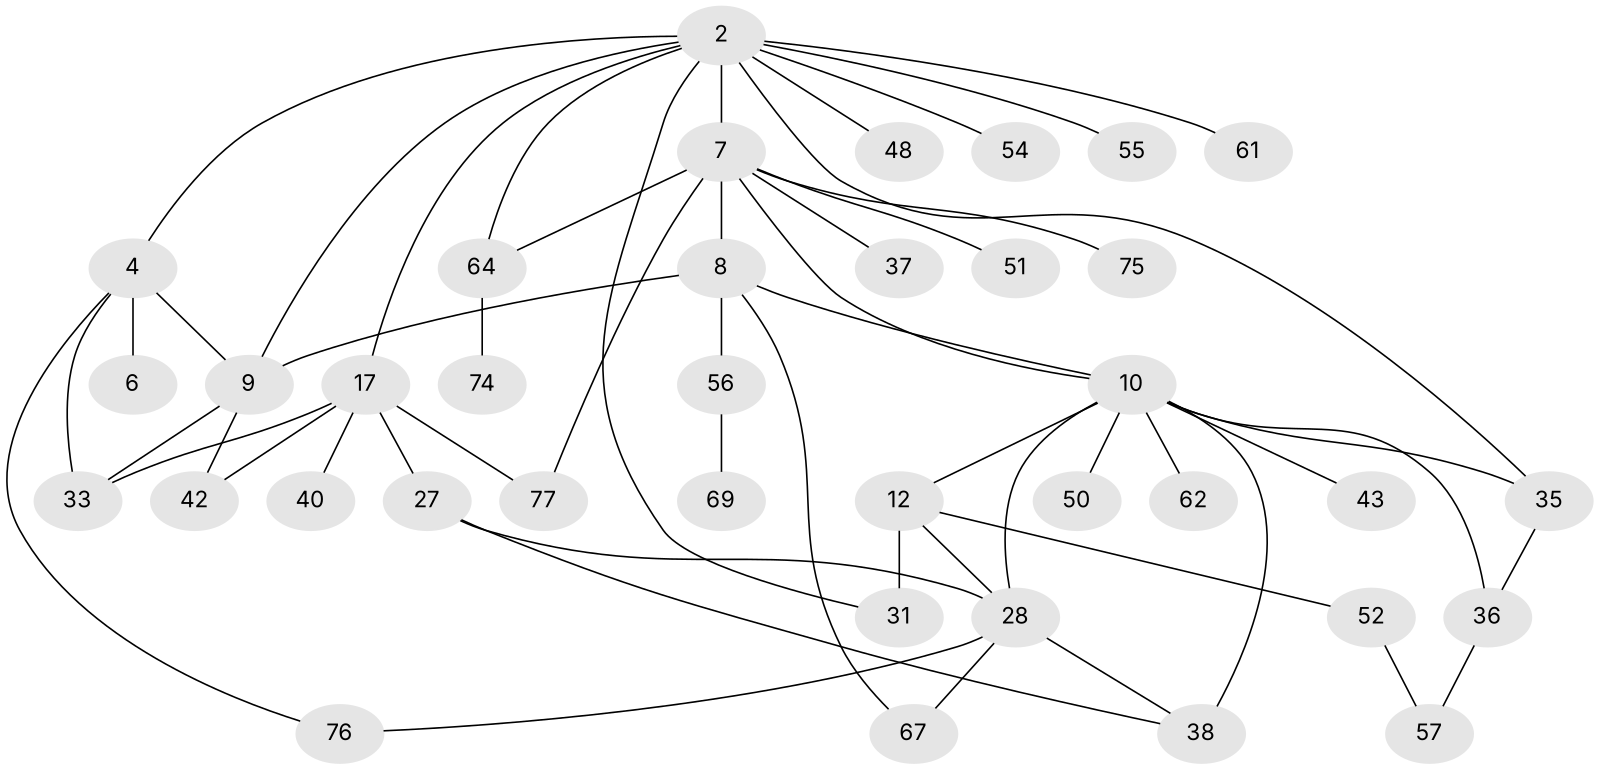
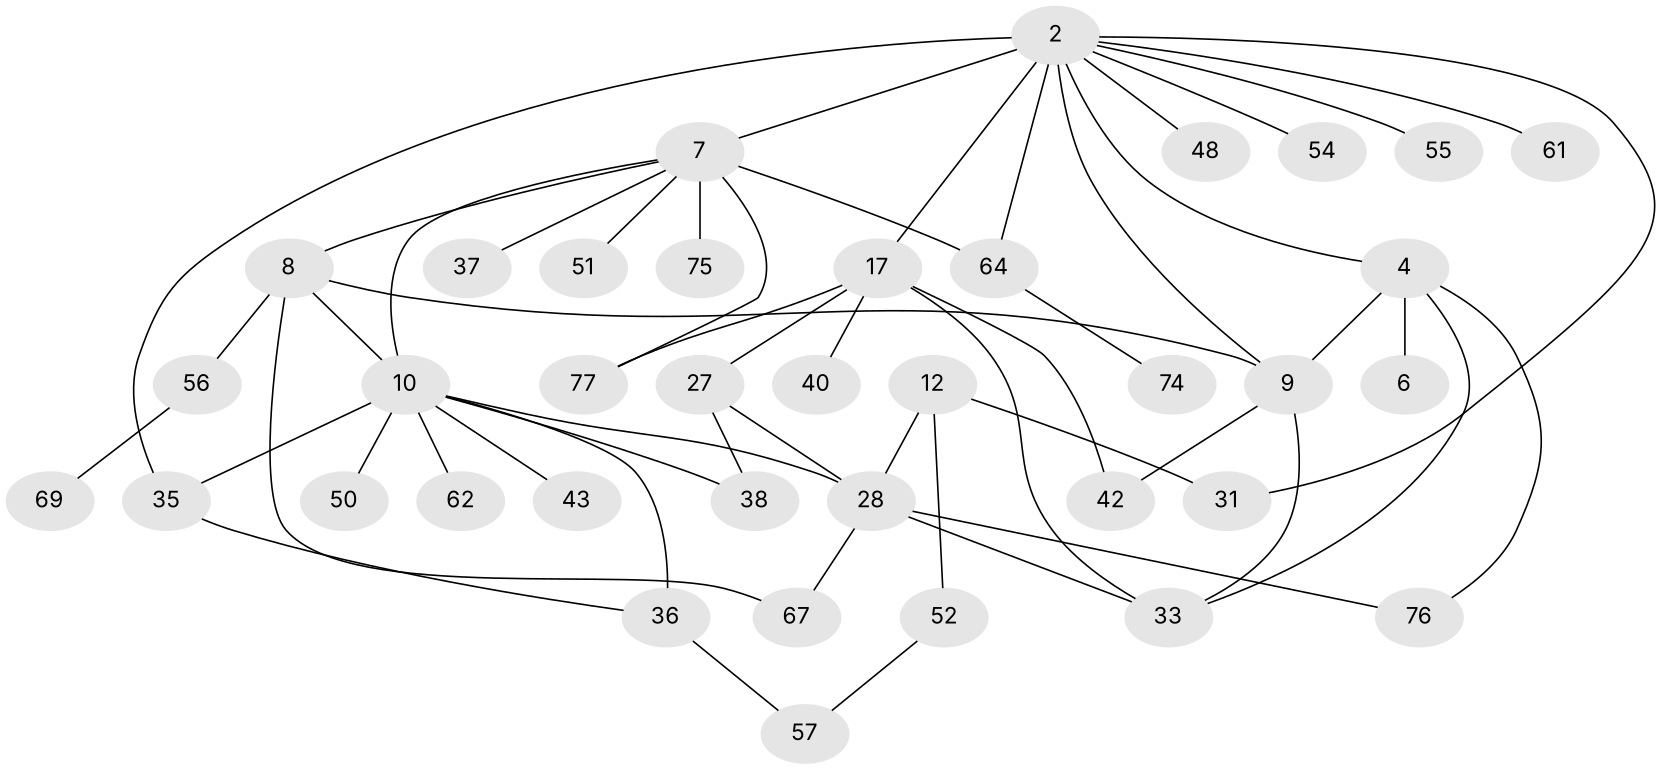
(1016, 443) -> none
(1109, 676) -> (1020, 559)
